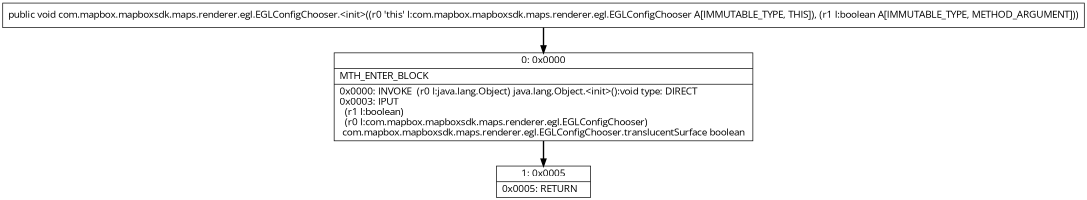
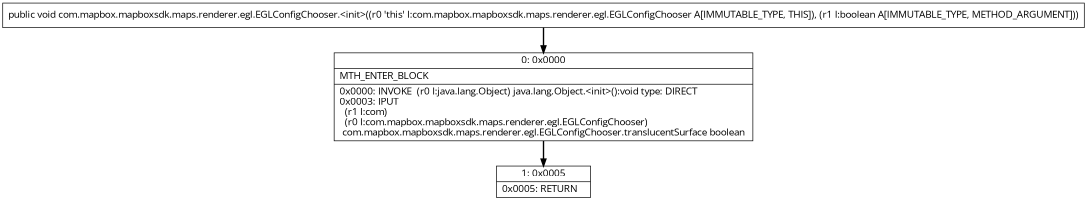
(372, 112) -> (363, 112)
